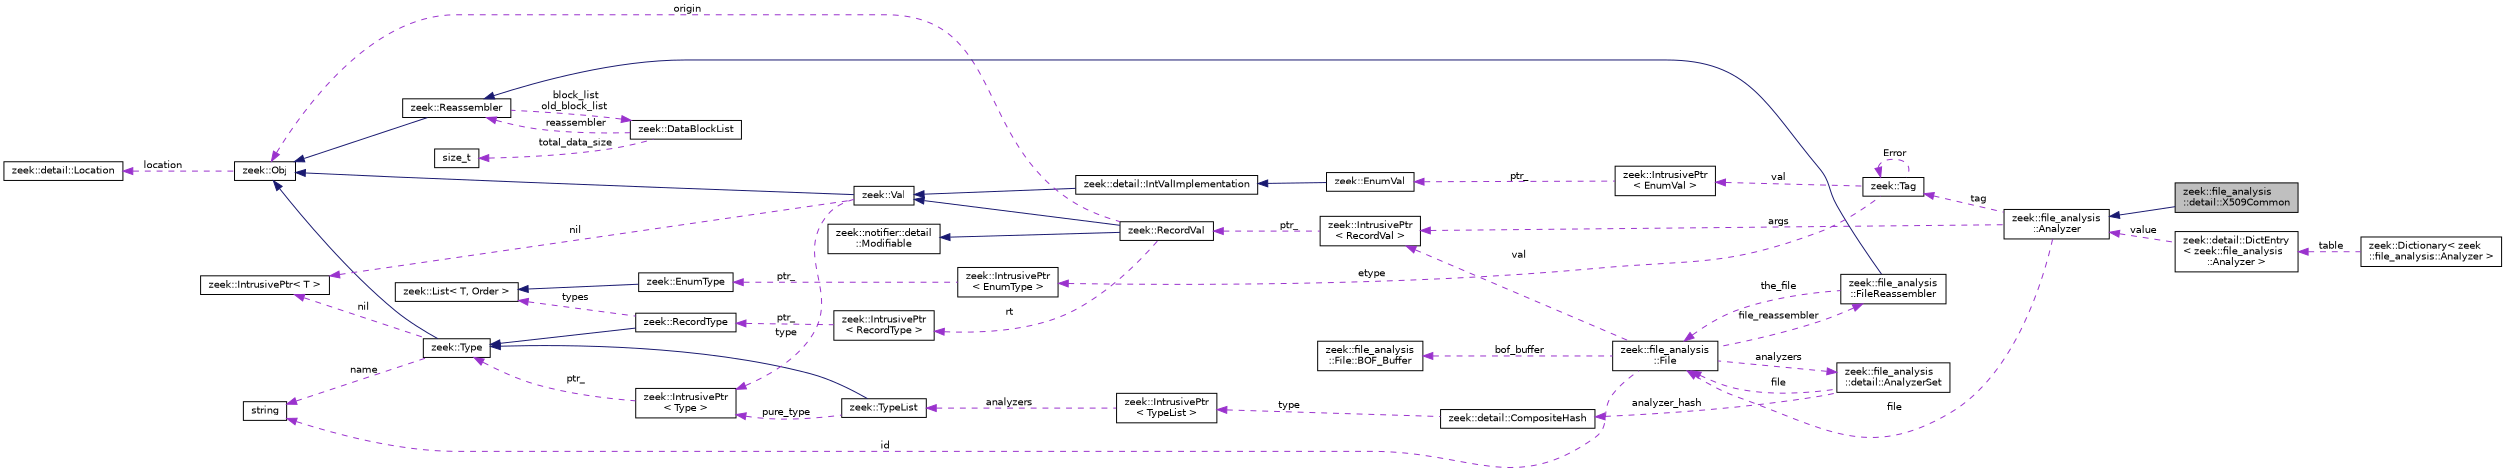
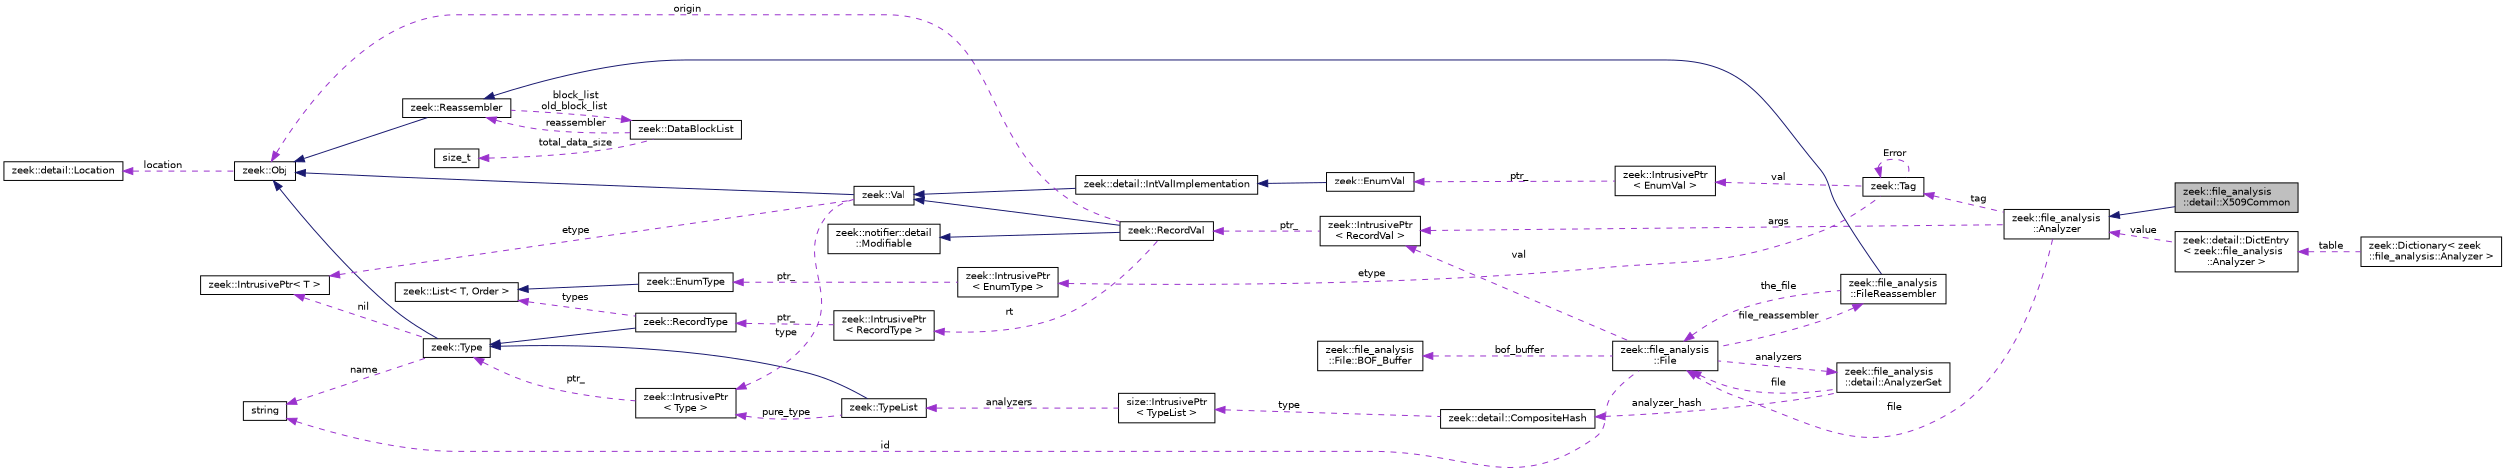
(574, 231) -> (574, 231)
(1167, 408) -> (1167, 408)
